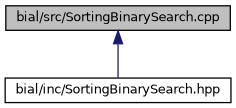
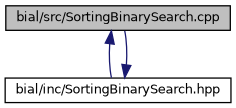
none -> (127, 48)
